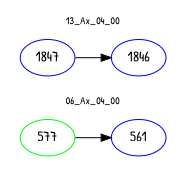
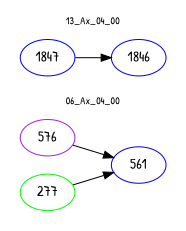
none -> (48, 138)
(48, 138) -> (48, 192)
